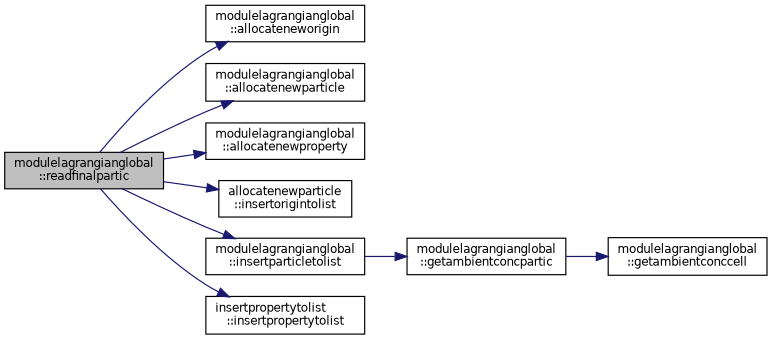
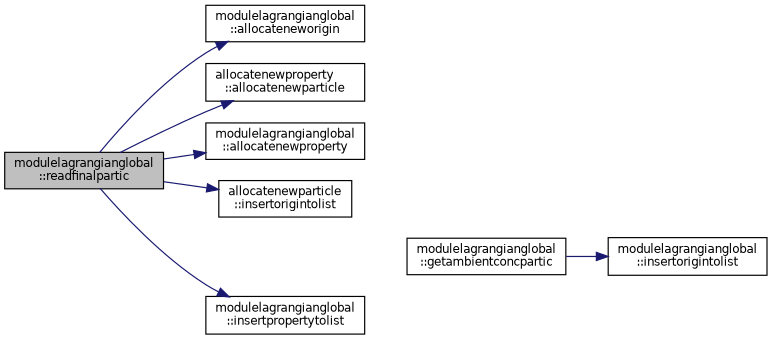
(285, 82) -> (285, 82)
(285, 256) -> none
(688, 256) -> (688, 256)
(285, 315) -> (285, 315)
